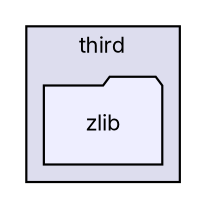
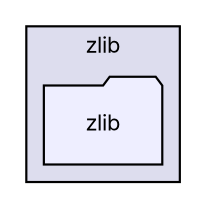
(103, 47) -> (103, 47)
